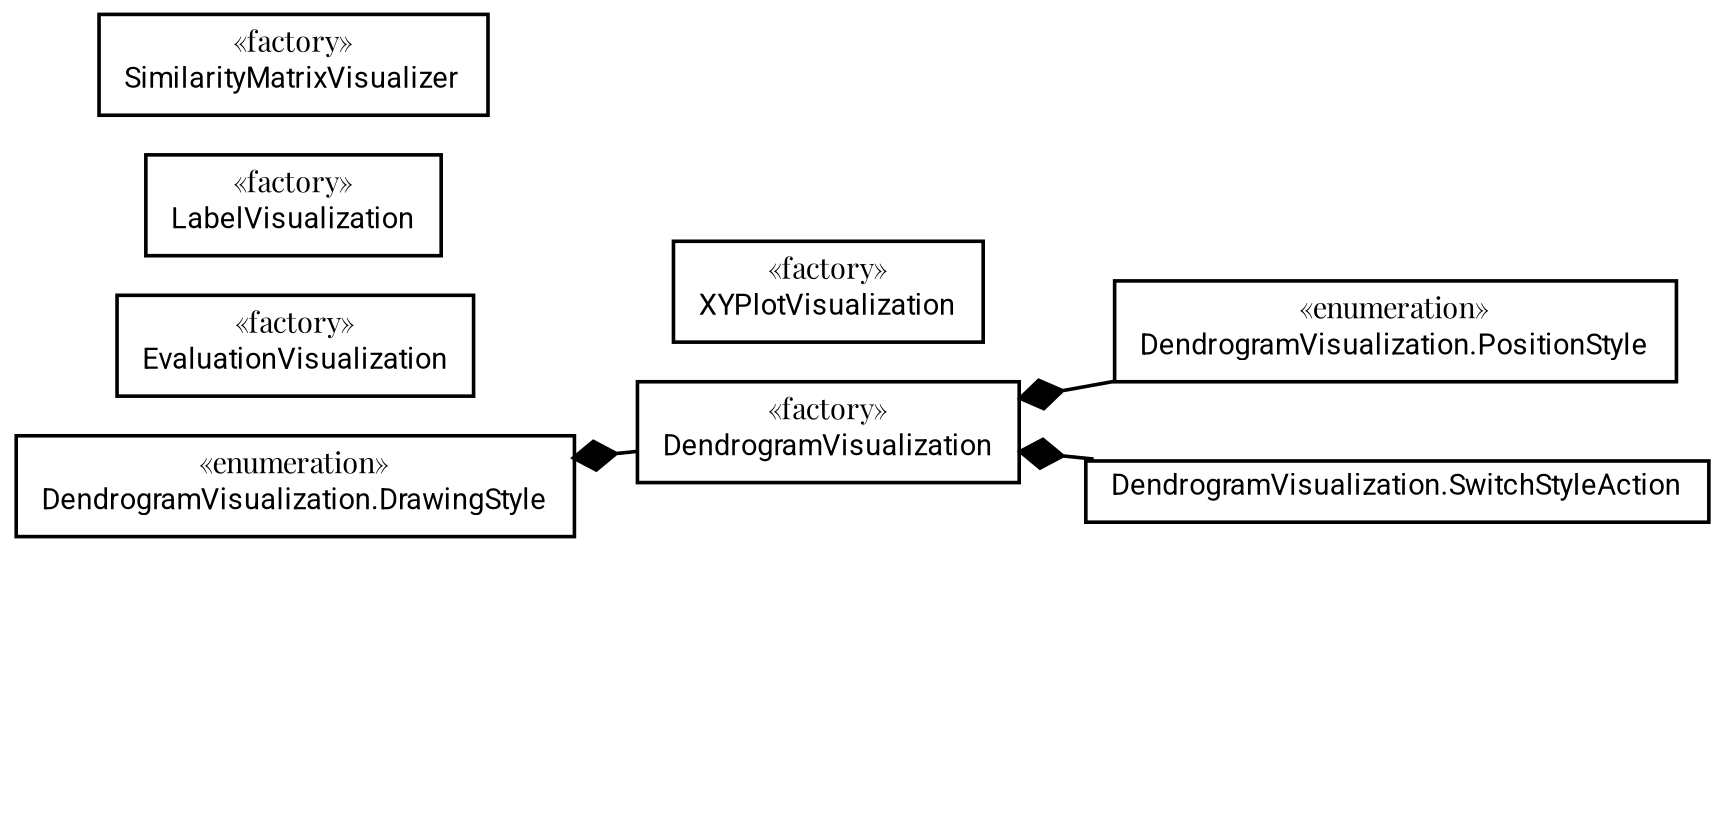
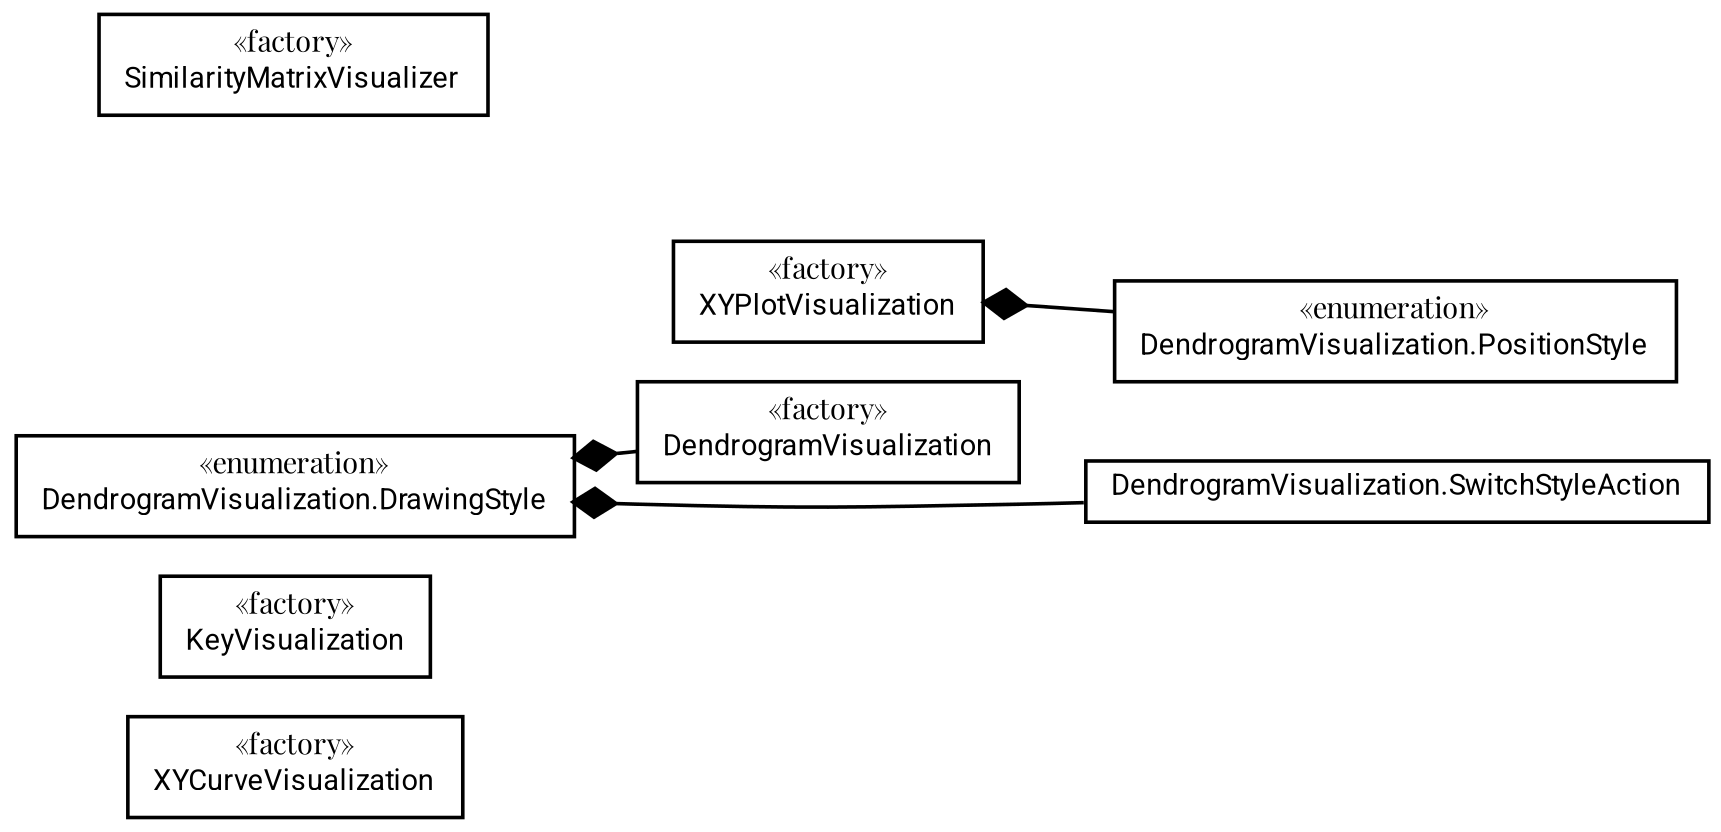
(294, 205) -> none
(294, 346) -> none
(1089, 386) -> (1070, 309)
(1078, 458) -> (850, 507)
none -> (294, 627)
none -> (294, 767)
